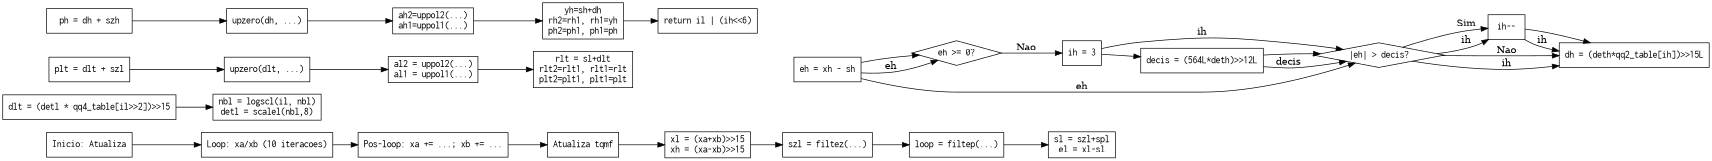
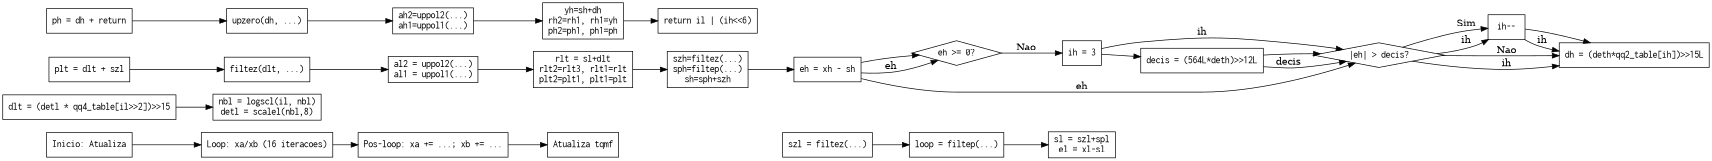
(89, 21) -> (89, 21)
(267, 69) -> (267, 69)
(583, 69) -> (583, 69)
none -> (708, 69)
(267, 145) -> (267, 145)
(708, 145) -> none
